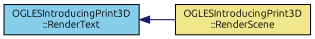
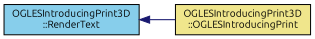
(243, 20) -> (243, 20)
